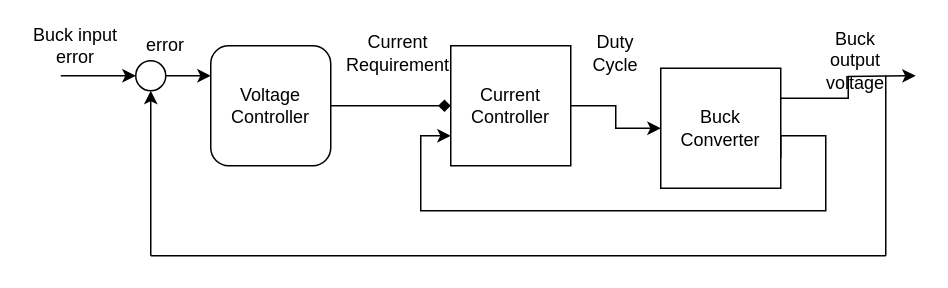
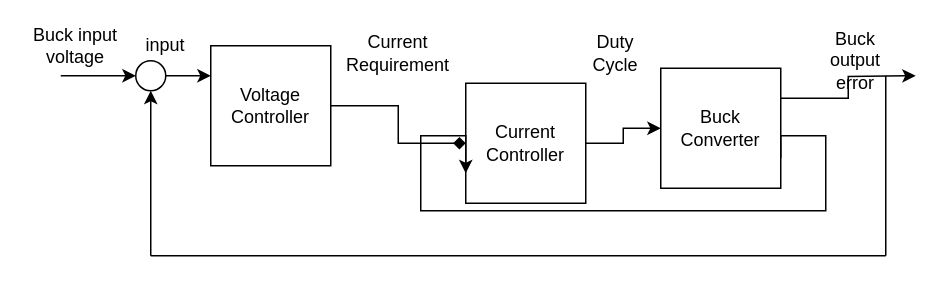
(76, 46) -> (76, 46)
(166, 46) -> (166, 46)
(856, 61) -> (856, 61)
(271, 106) -> (271, 106)
(511, 106) -> (526, 143)
